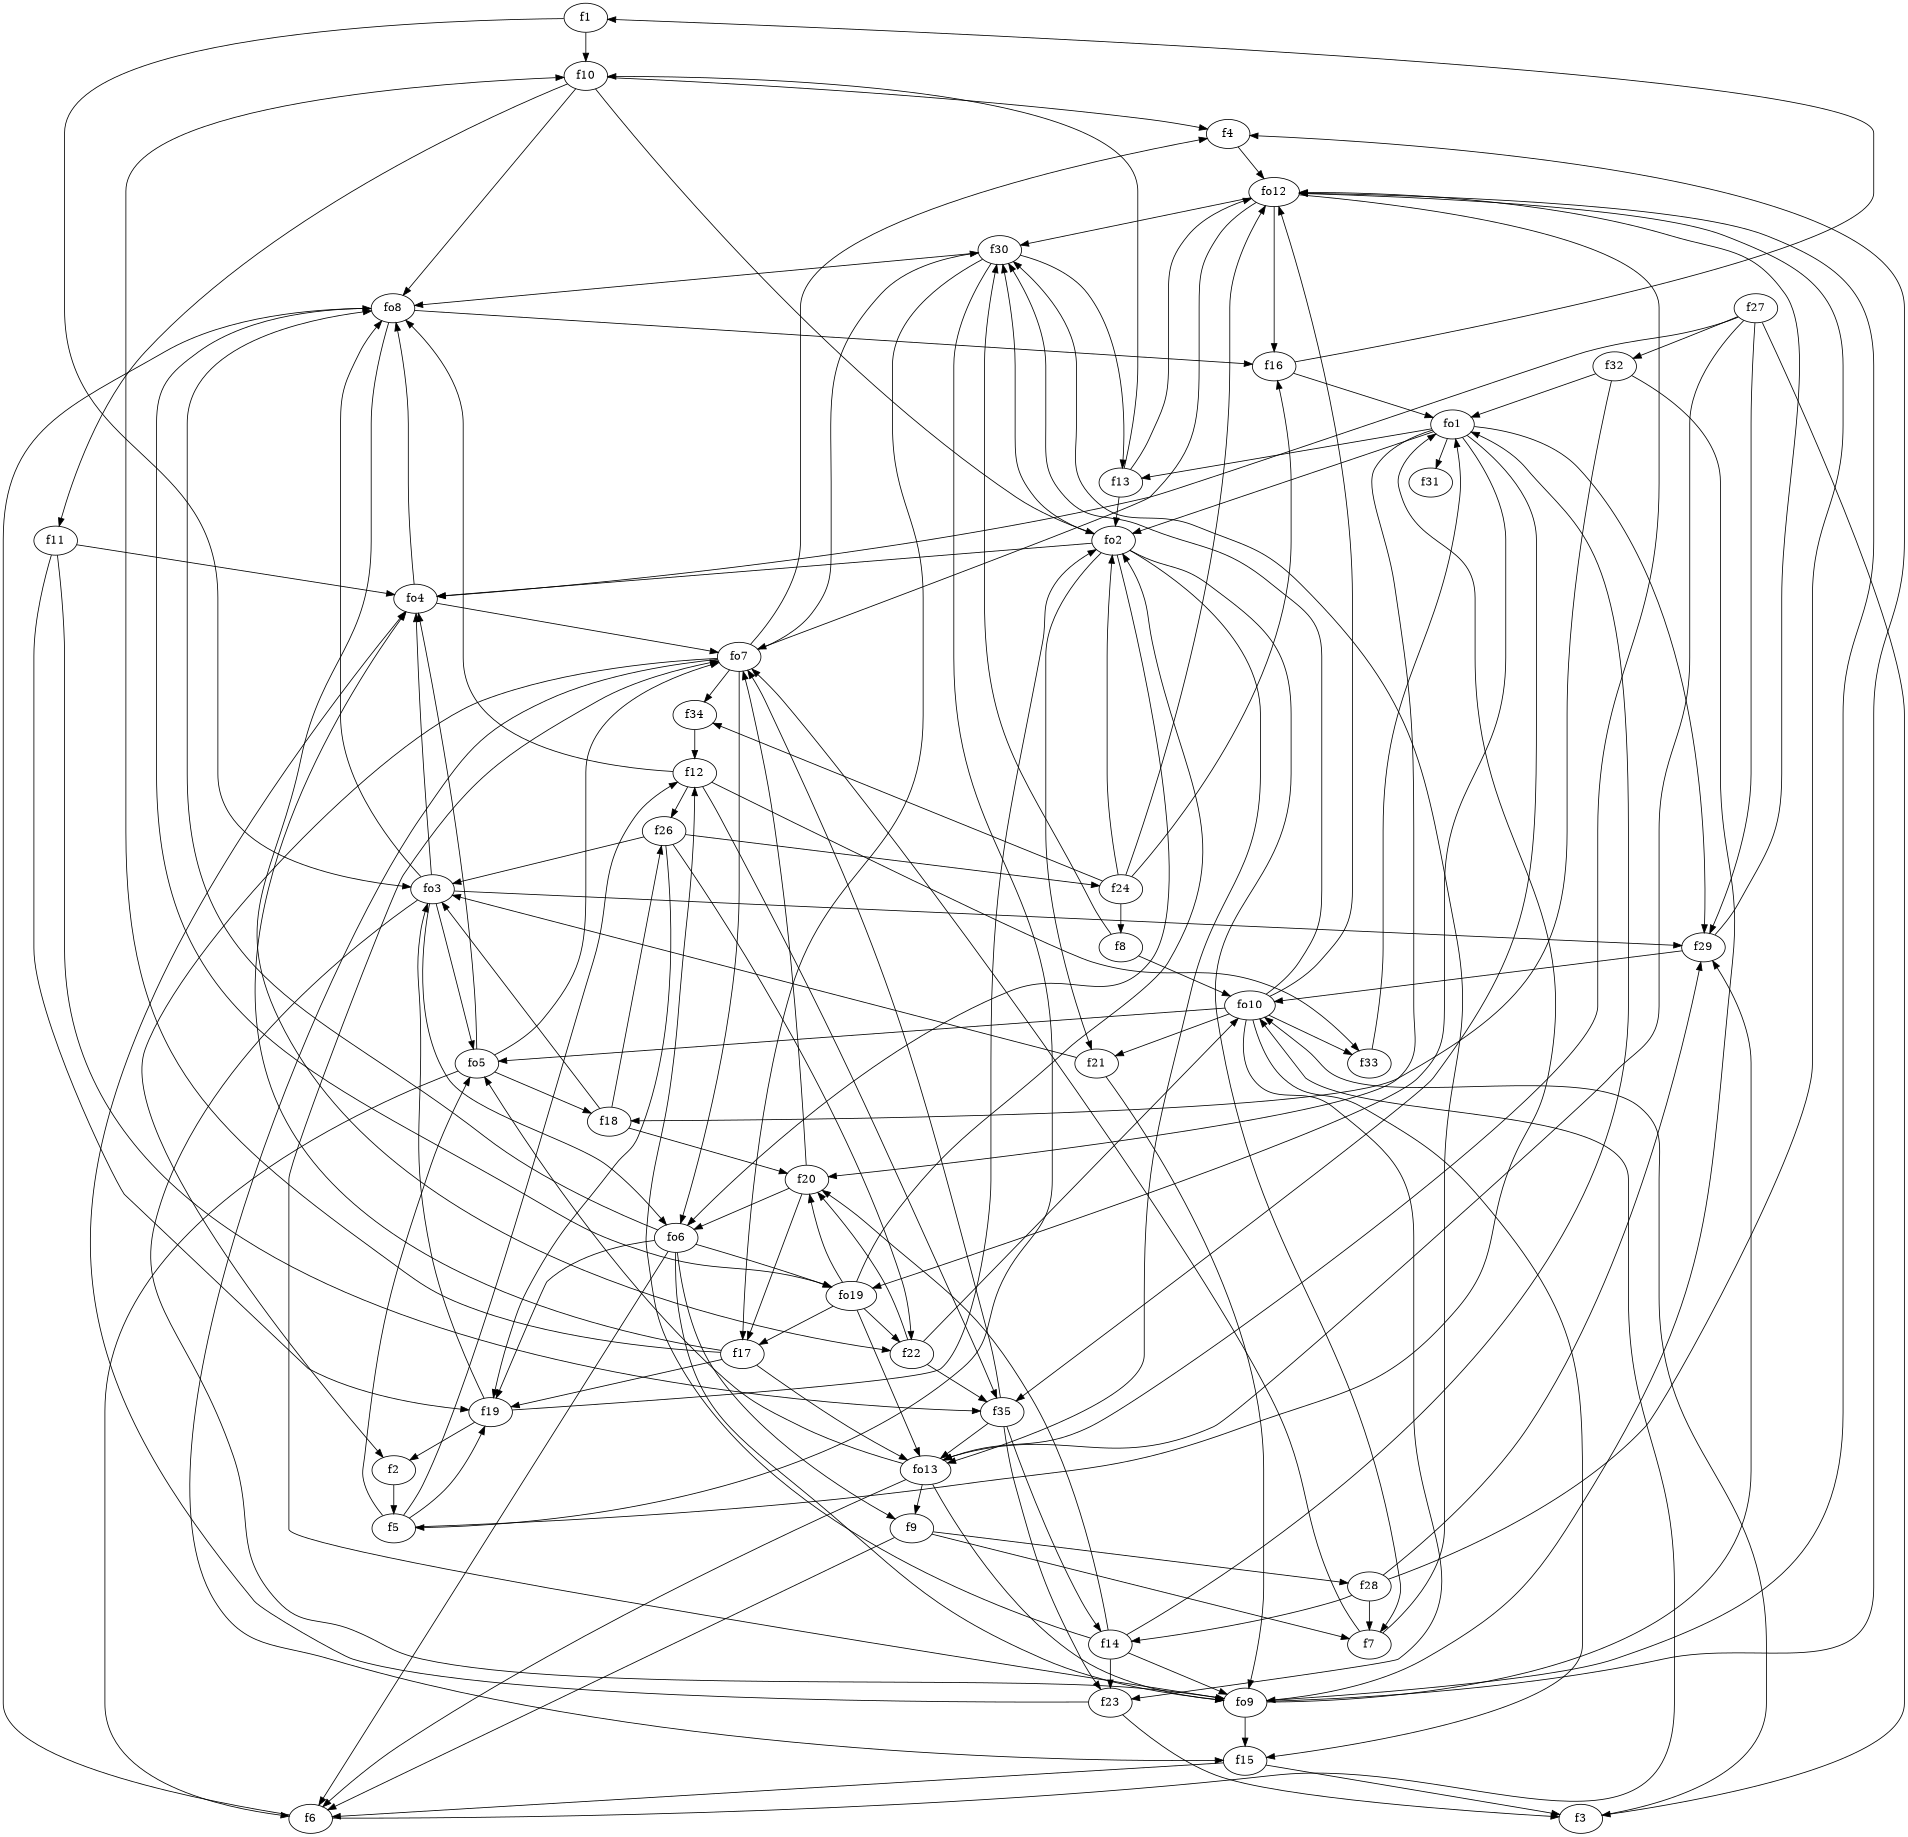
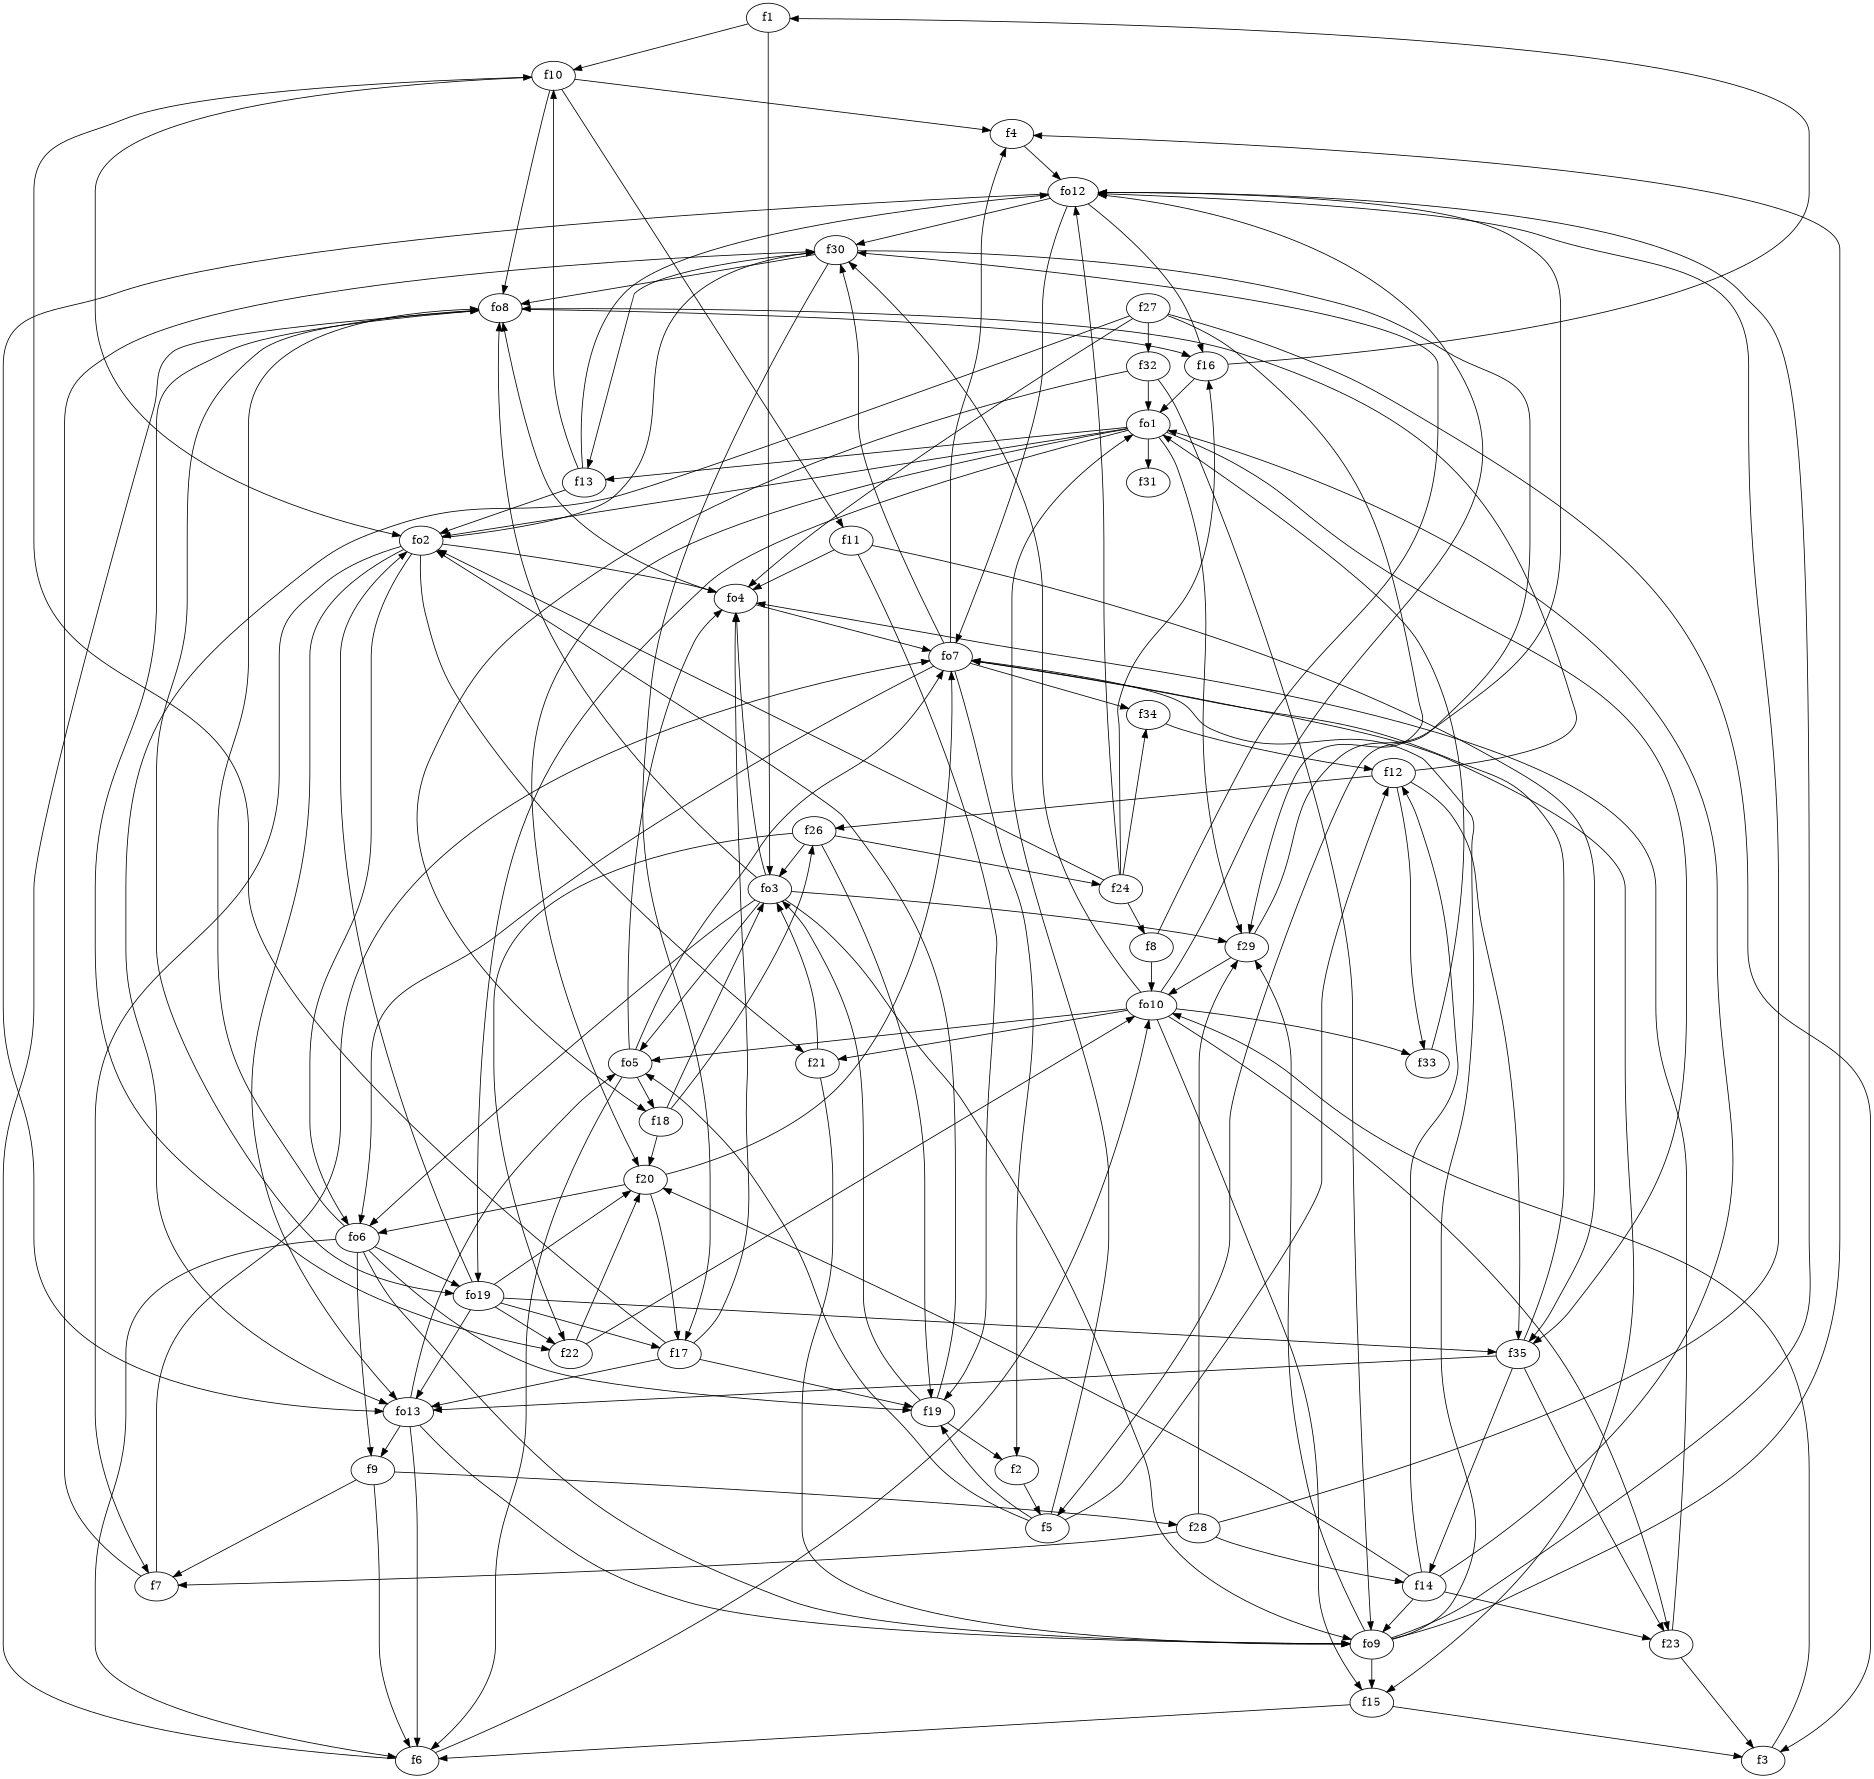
(954, 1381) -> (996, 1325)
